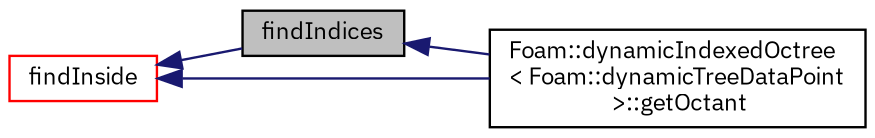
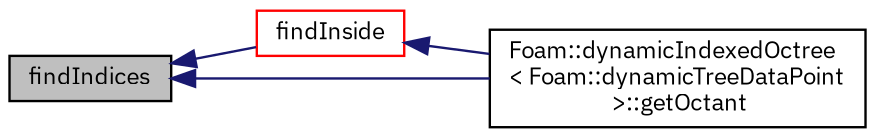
(212, 54) -> (226, 53)
